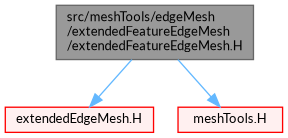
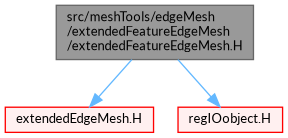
(230, 120) -> (230, 120)
